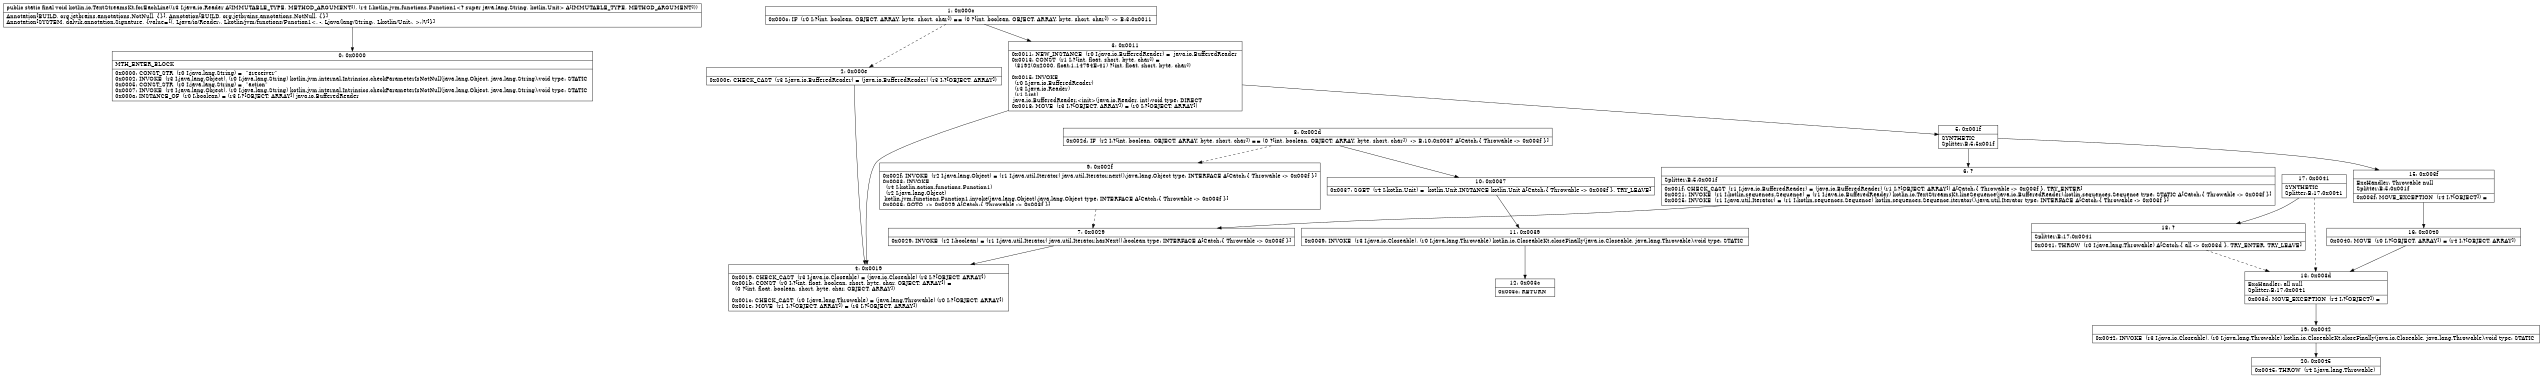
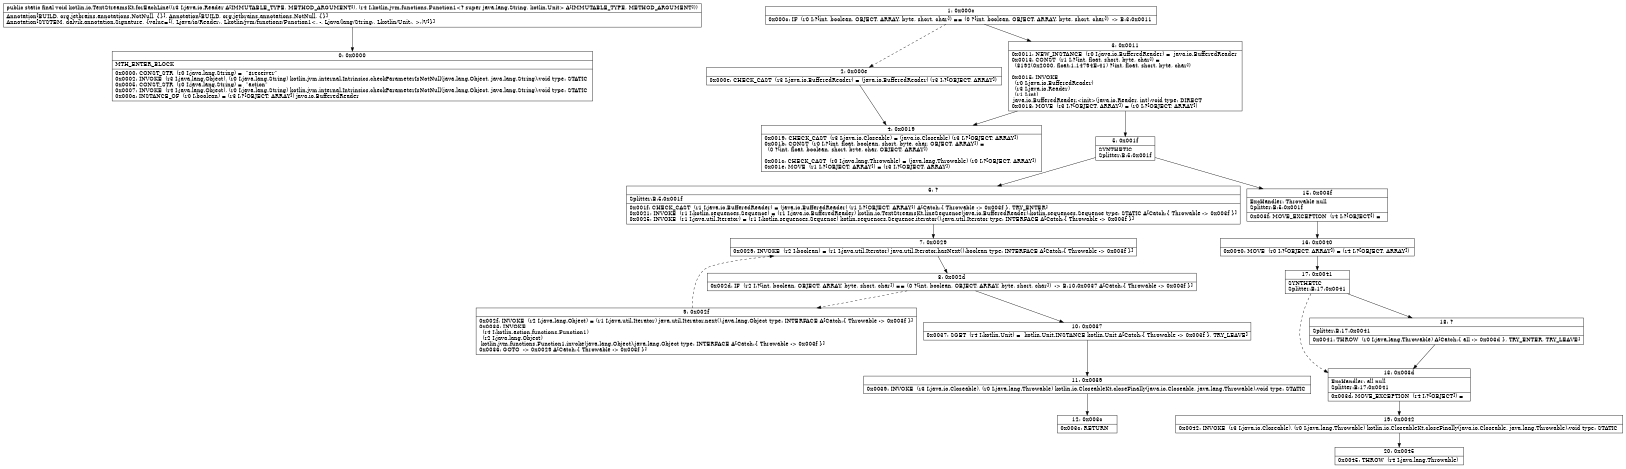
(1968, 144) -> (1125, 156)
(1014, 255) -> (942, 263)
(2380, 258) -> (1317, 261)
(2236, 260) -> (1426, 355)
